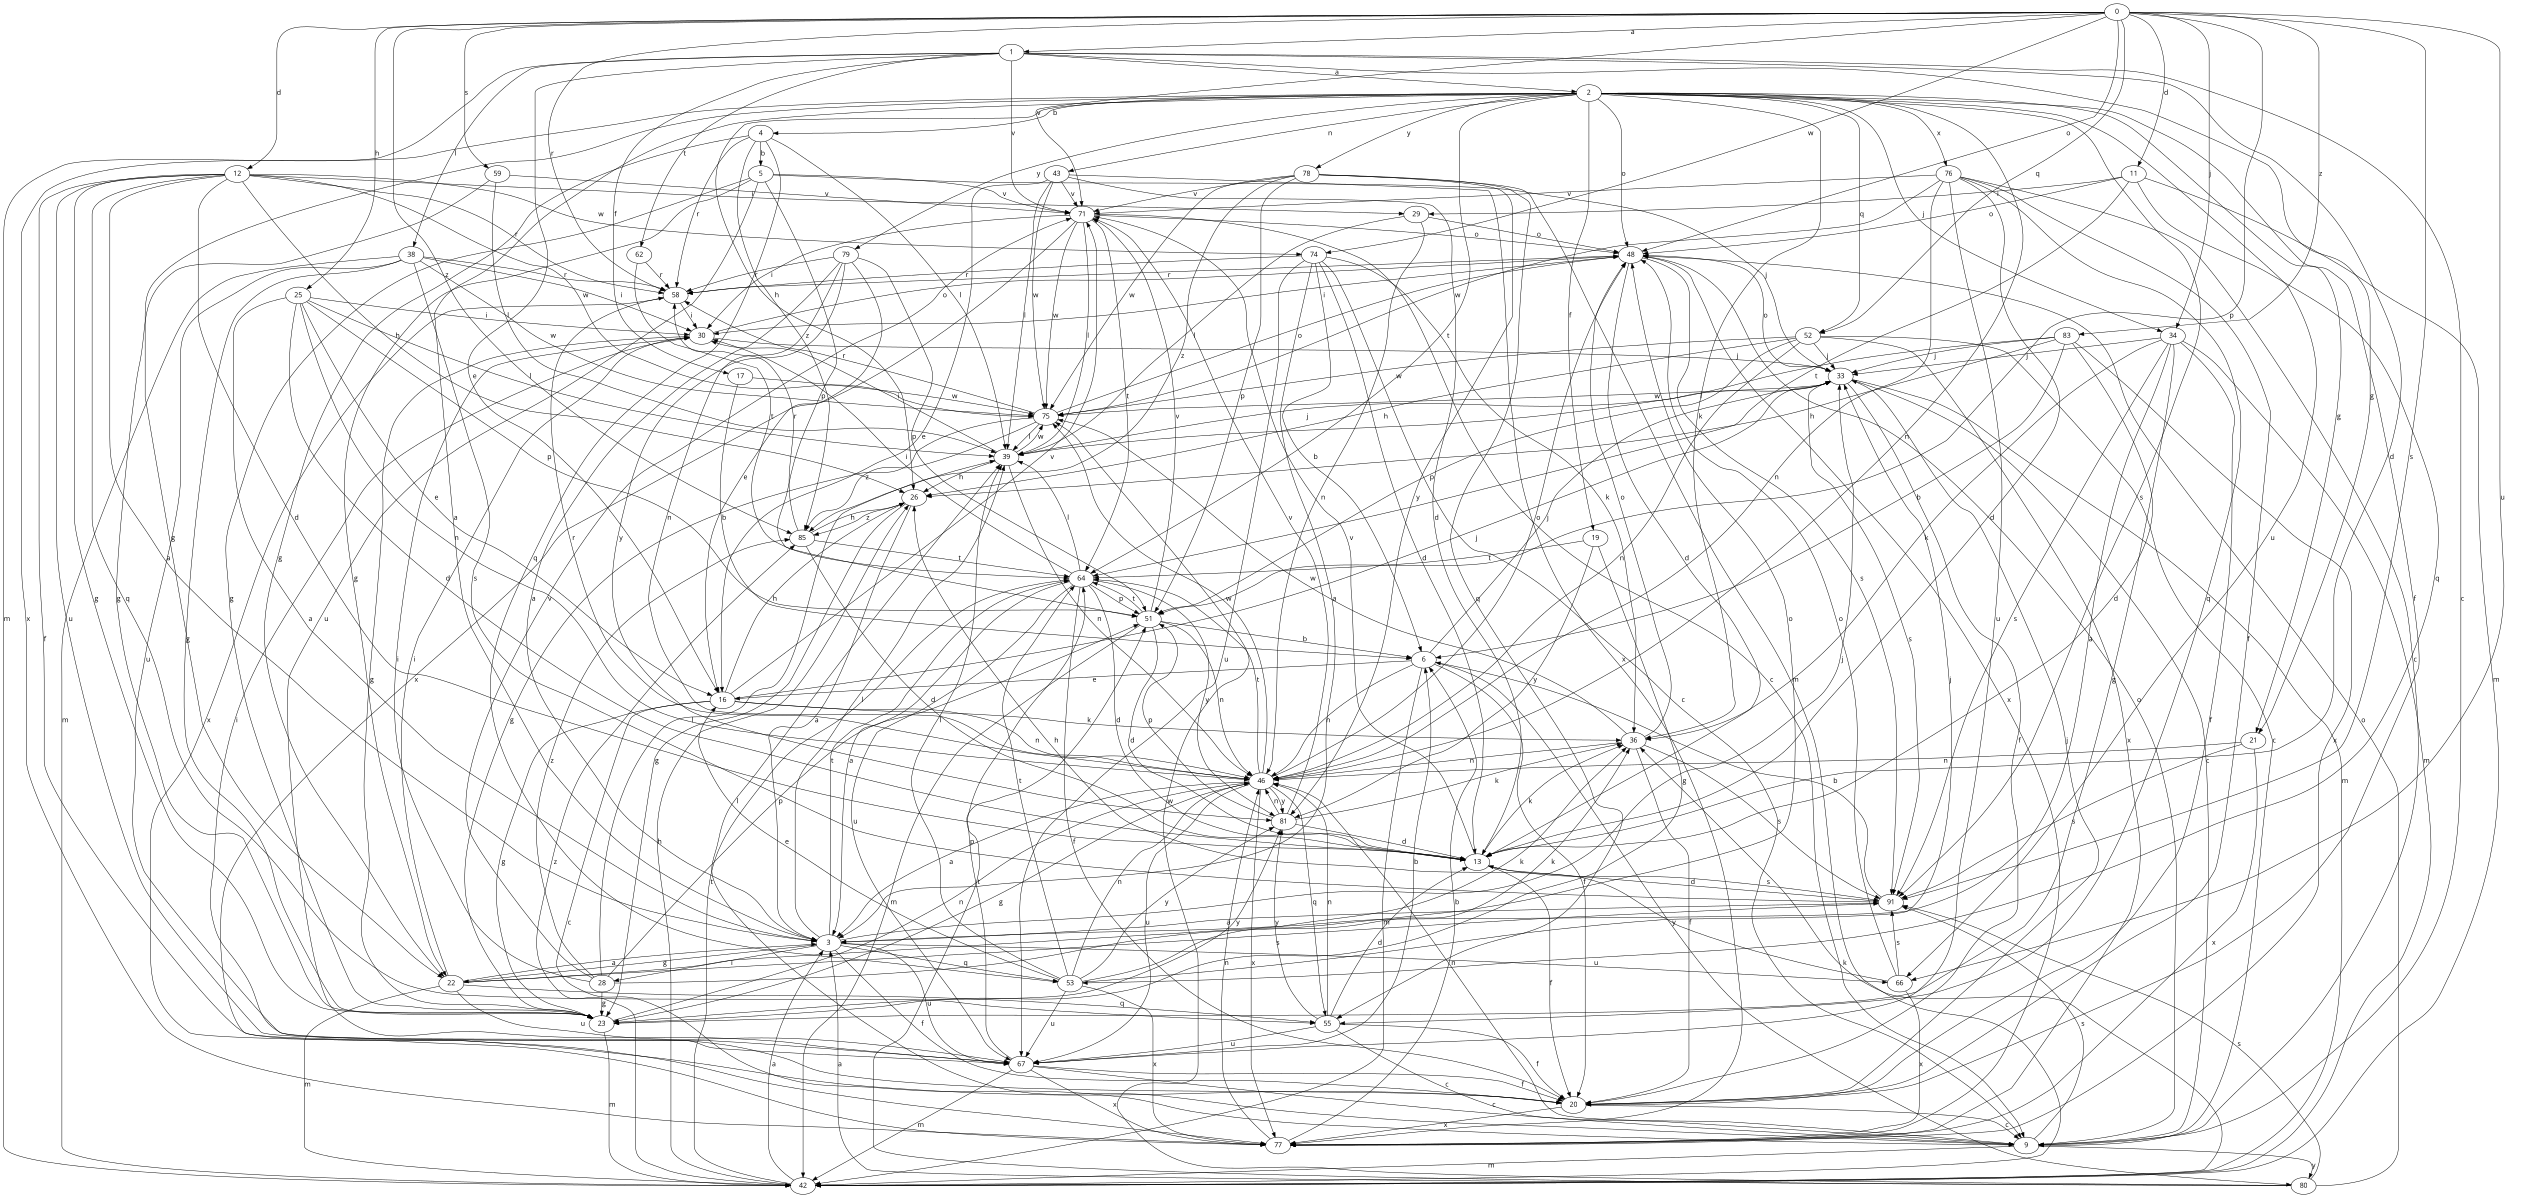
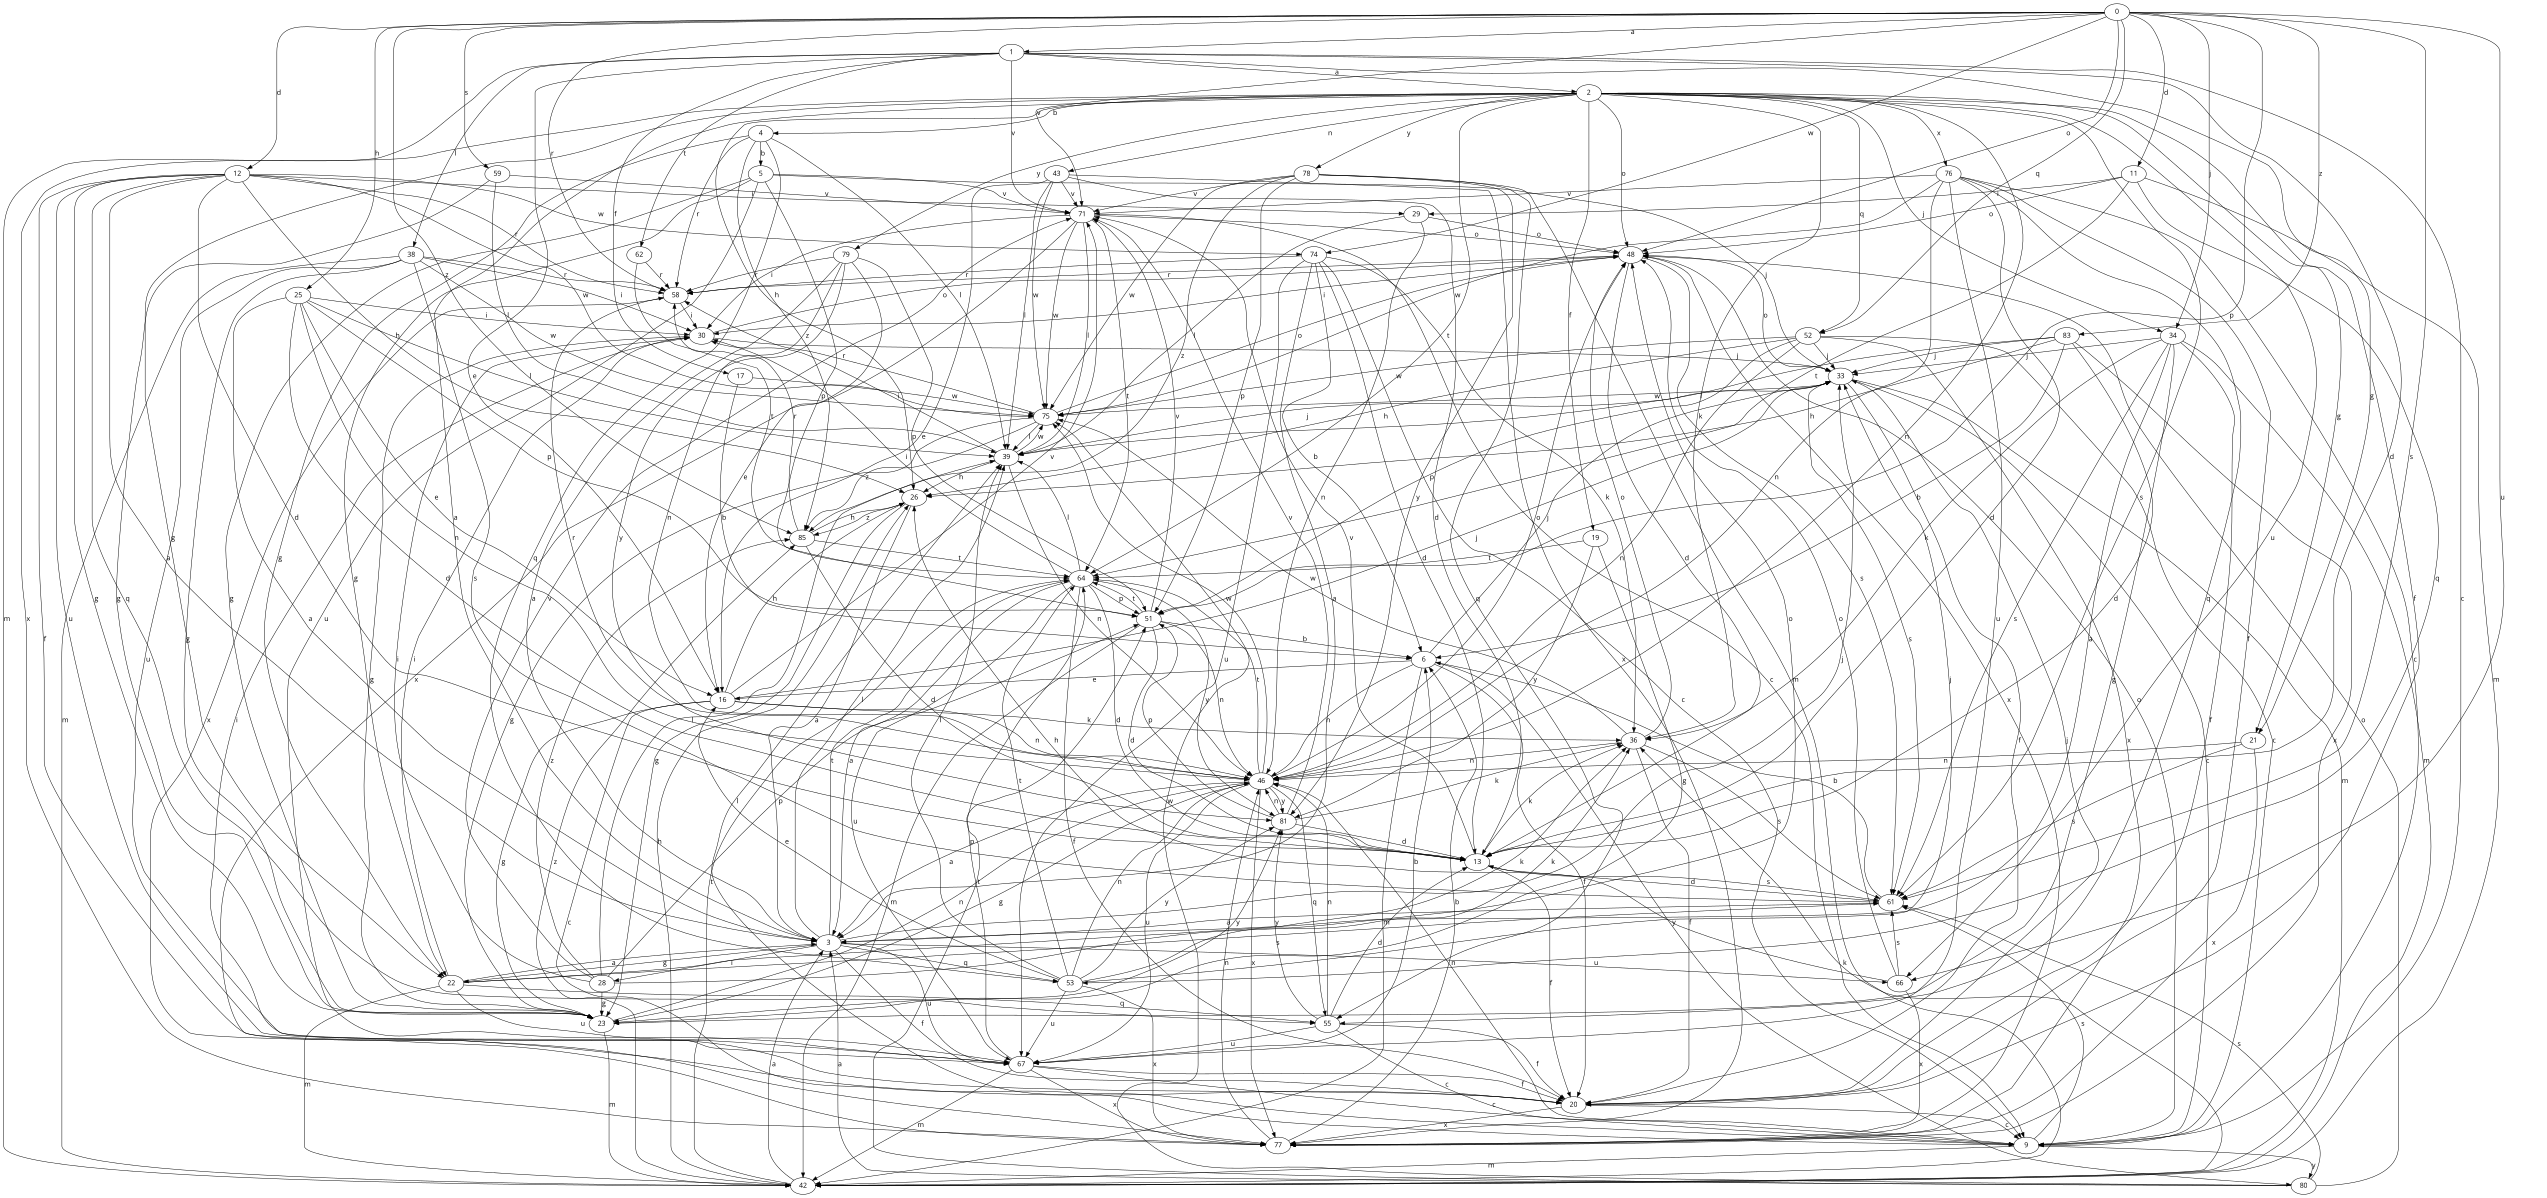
(1891, 903) -> (1891, 903)
